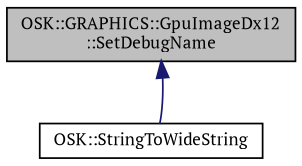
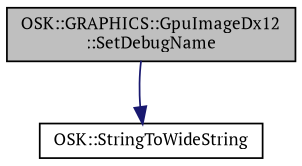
(162, 101) -> (140, 84)
